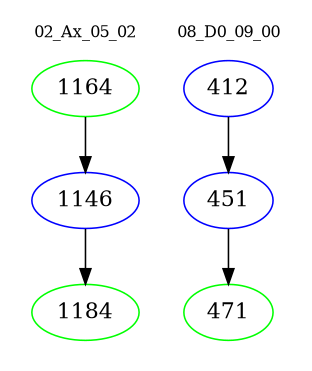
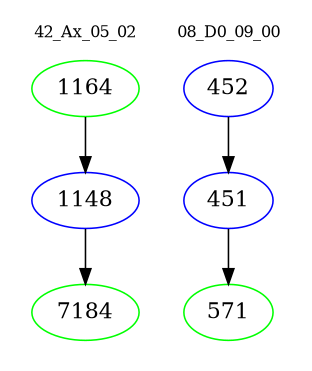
(85, 33) -> (85, 33)
(228, 89) -> (228, 89)
(85, 200) -> (85, 200)
(85, 312) -> (85, 312)
(228, 312) -> (228, 312)
